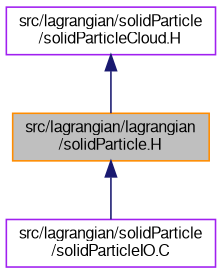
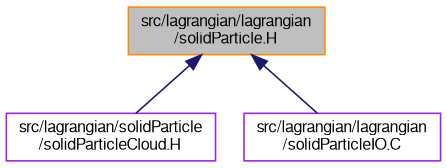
(111, 92) -> (163, 89)
(111, 243) -> (342, 137)
